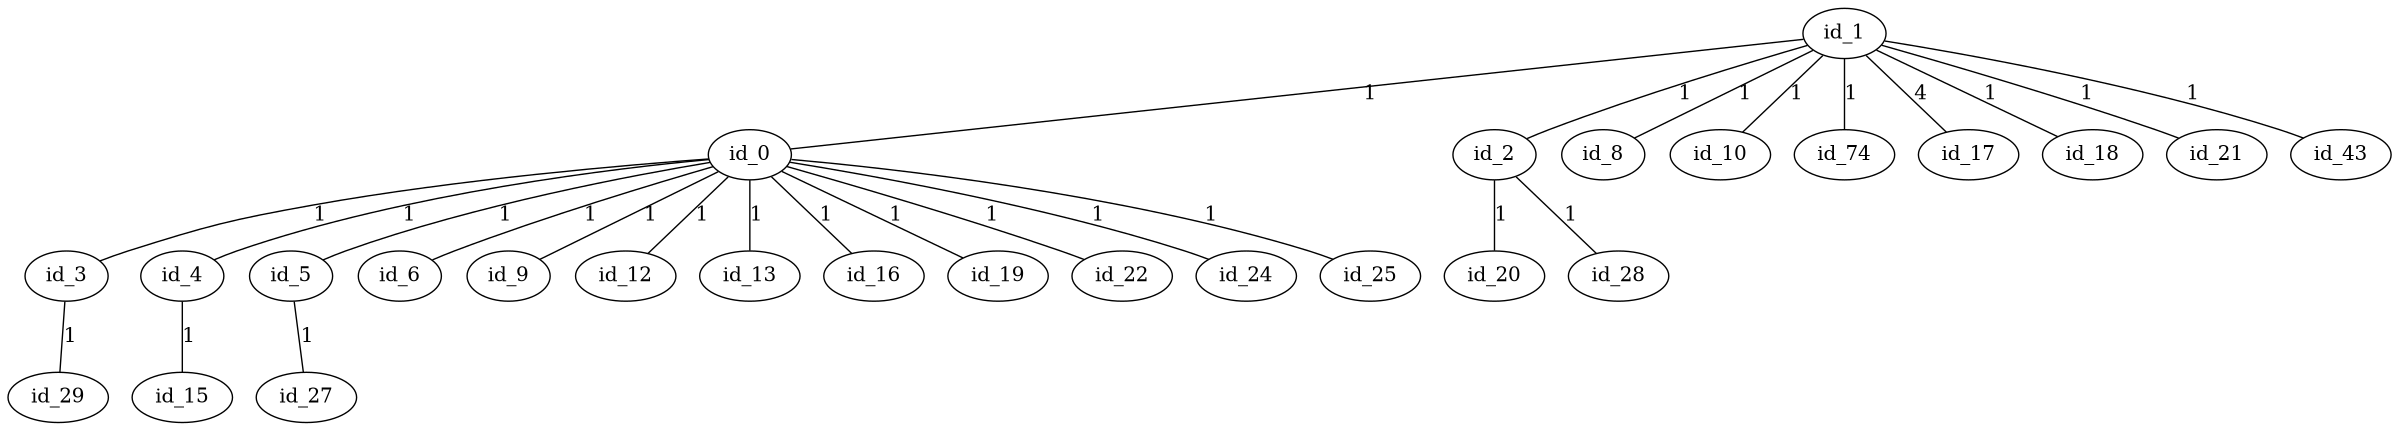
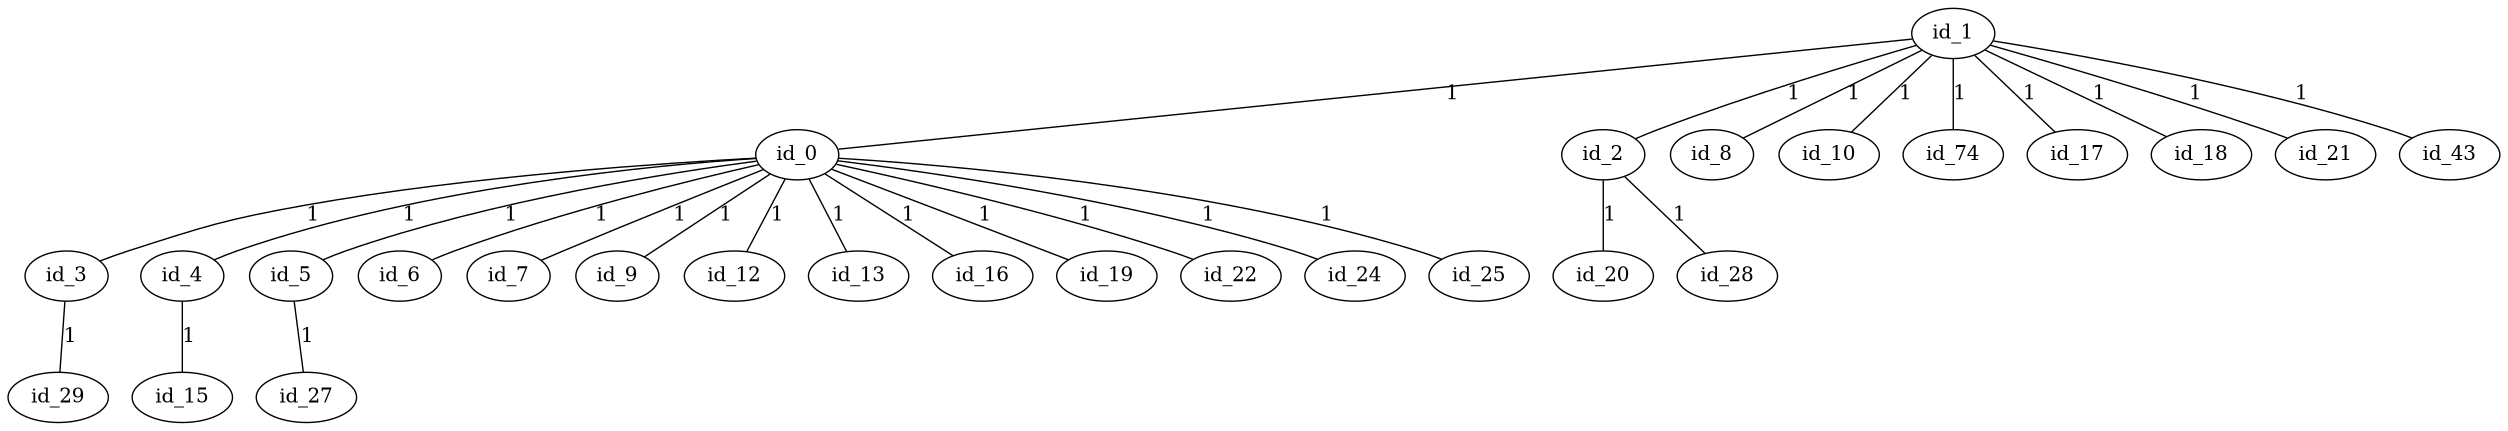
(1921, 94) -> (2030, 94)
none -> (509, 276)
